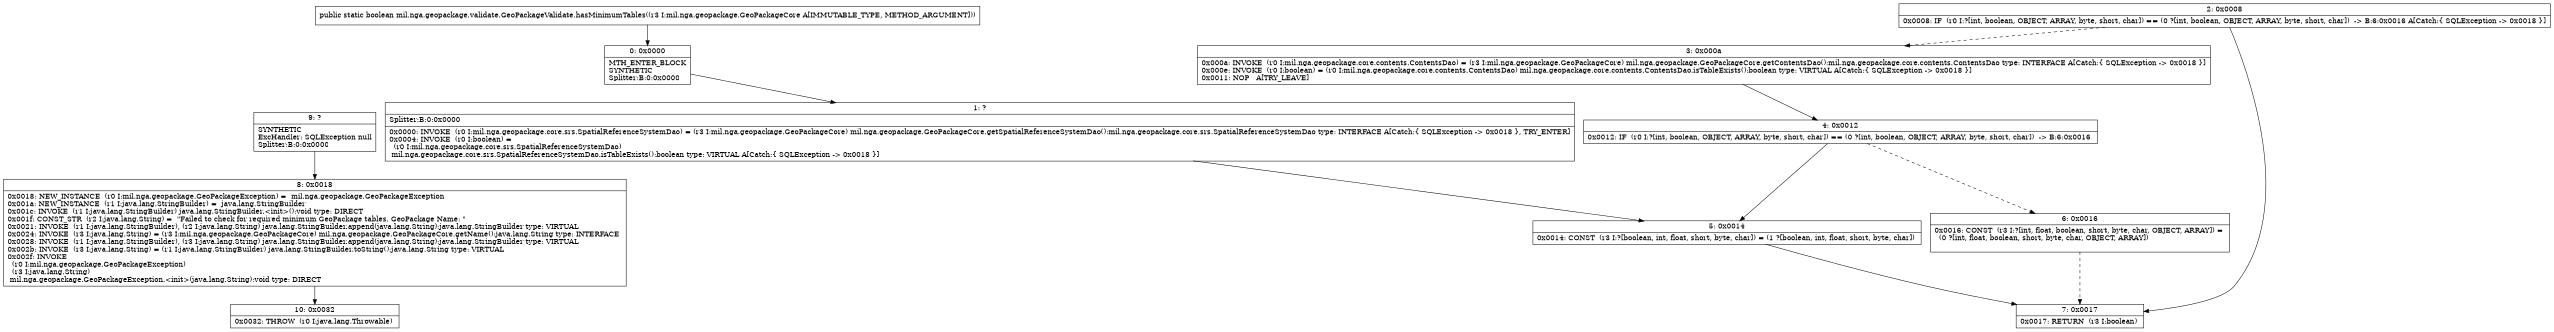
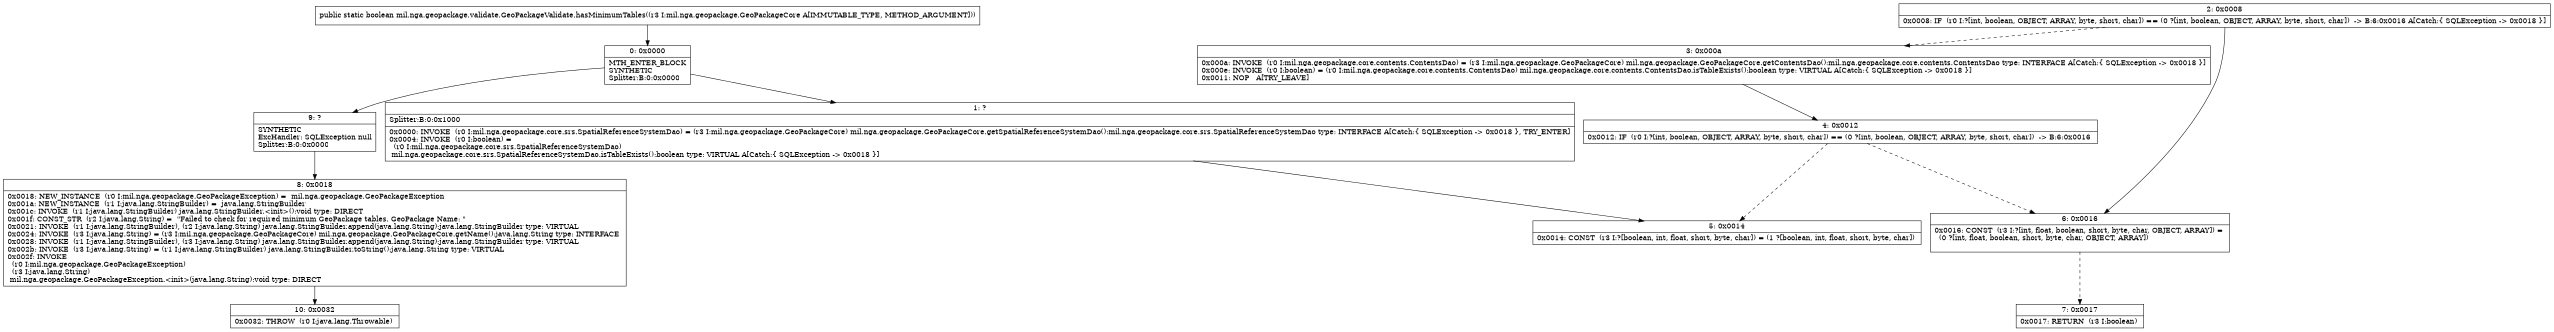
none -> (480, 82)
(425, 120) -> (425, 120)
(1786, 181) -> (1786, 181)
(2264, 203) -> (2186, 130)
(1888, 277) -> none
